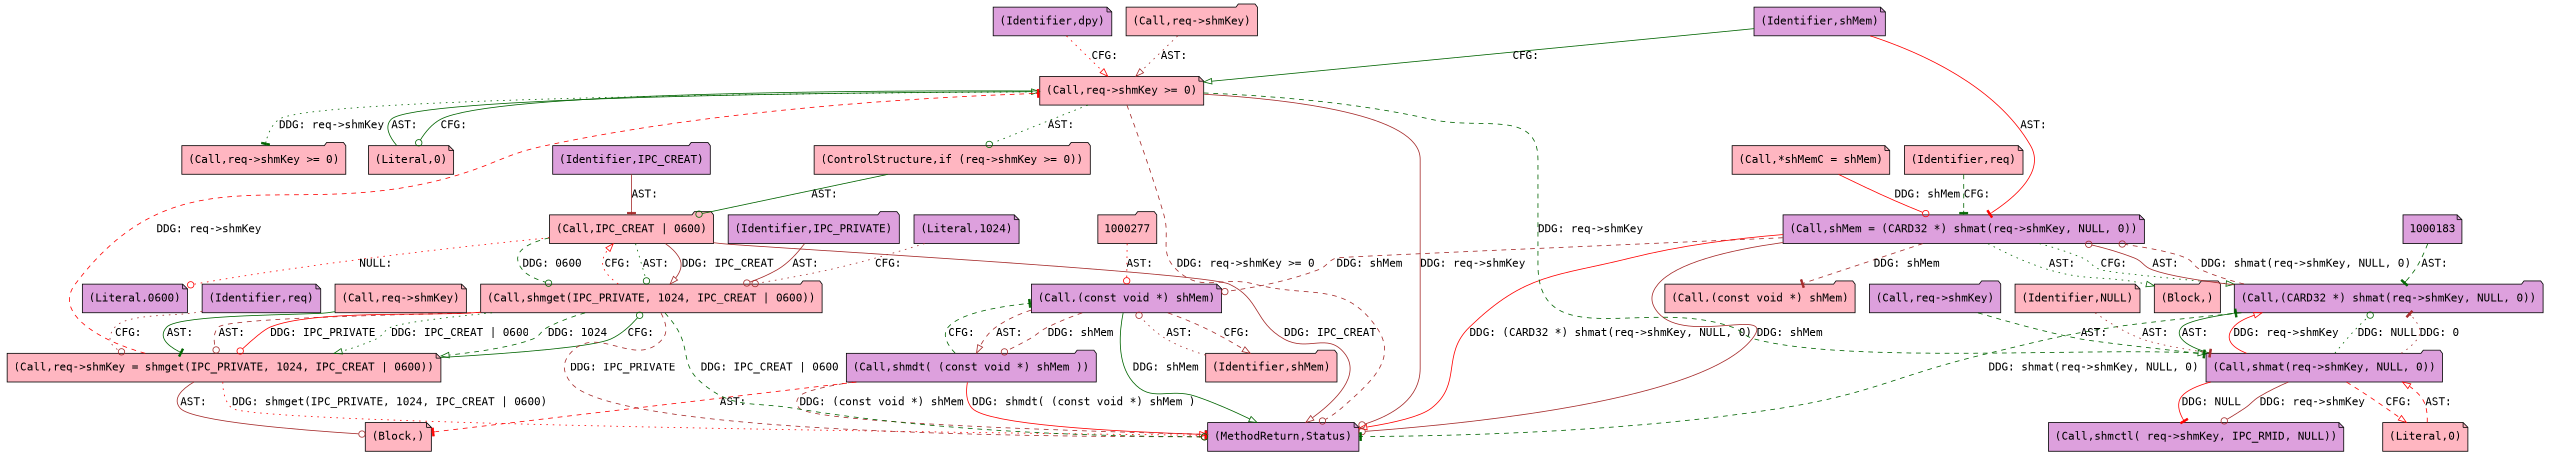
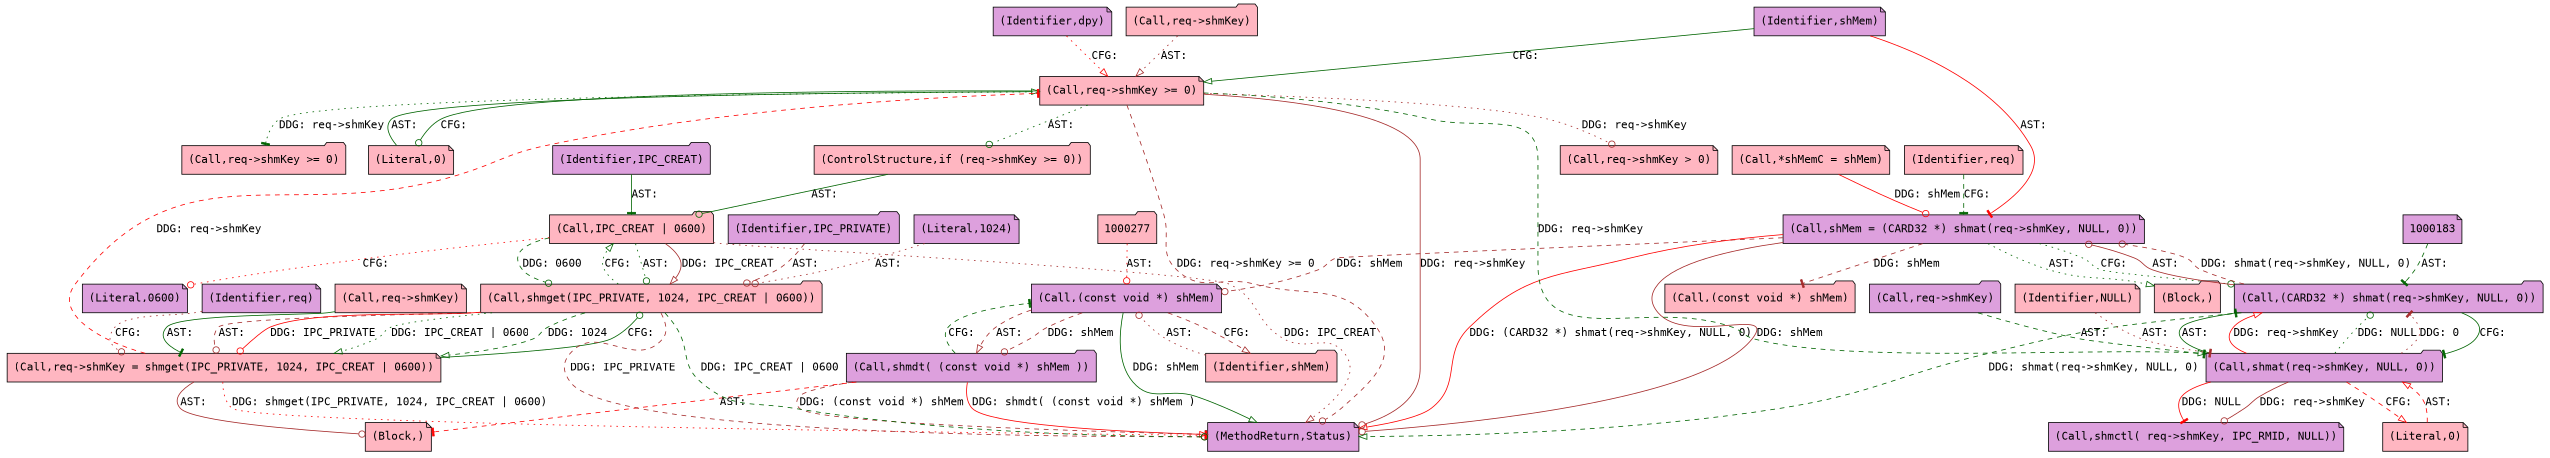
none -> (1639, 160)
(631, 193) -> (631, 193)
(379, 264) -> (379, 264)
(892, 264) -> (892, 264)
(781, 268) -> (781, 268)
(1083, 268) -> (1083, 268)
(604, 269) -> (604, 269)
(2131, 274) -> (2131, 274)
none -> (2476, 337)
(1809, 403) -> (1809, 403)
